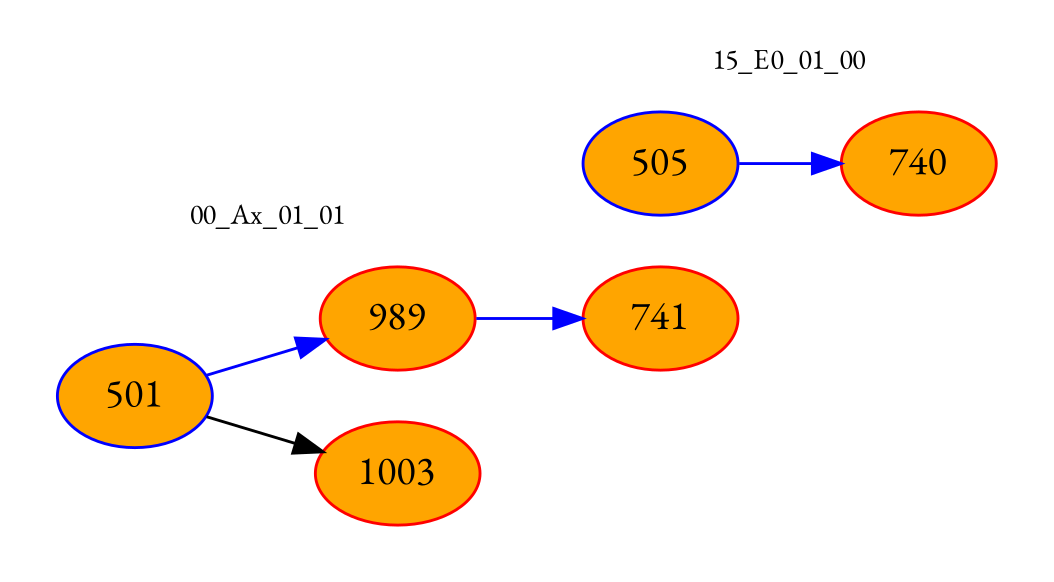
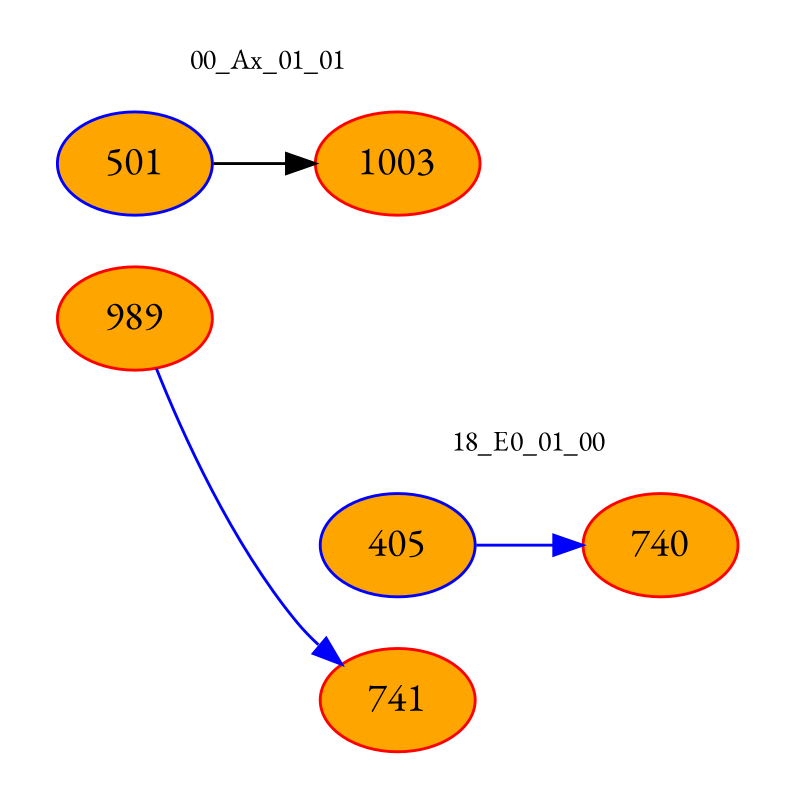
(790, 62) -> (529, 443)
(661, 164) -> (398, 545)
(252, 362) -> none
